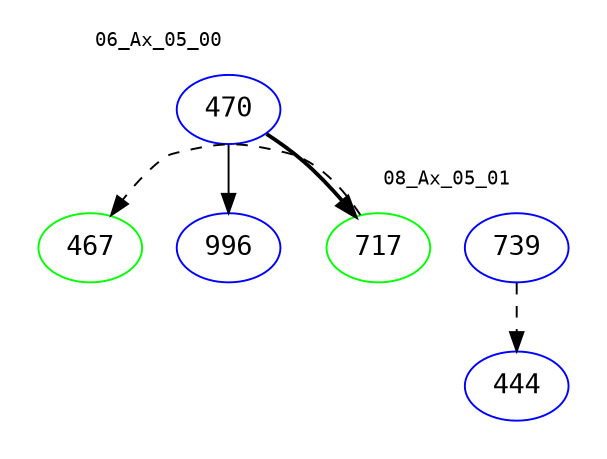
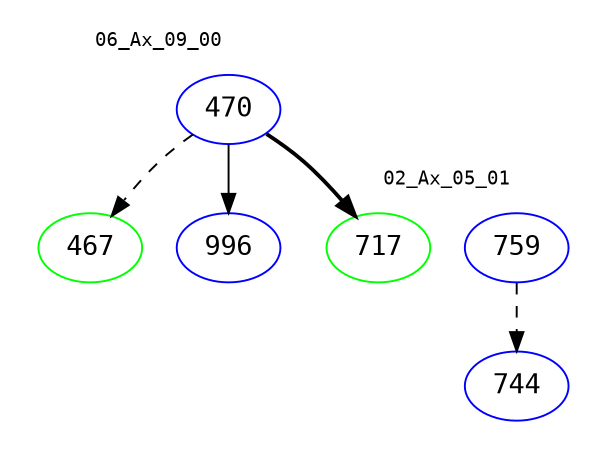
(159, 41) -> (159, 41)
(245, 145) -> (156, 165)
(448, 180) -> (448, 180)
(517, 248) -> (517, 248)
(517, 386) -> (517, 386)
